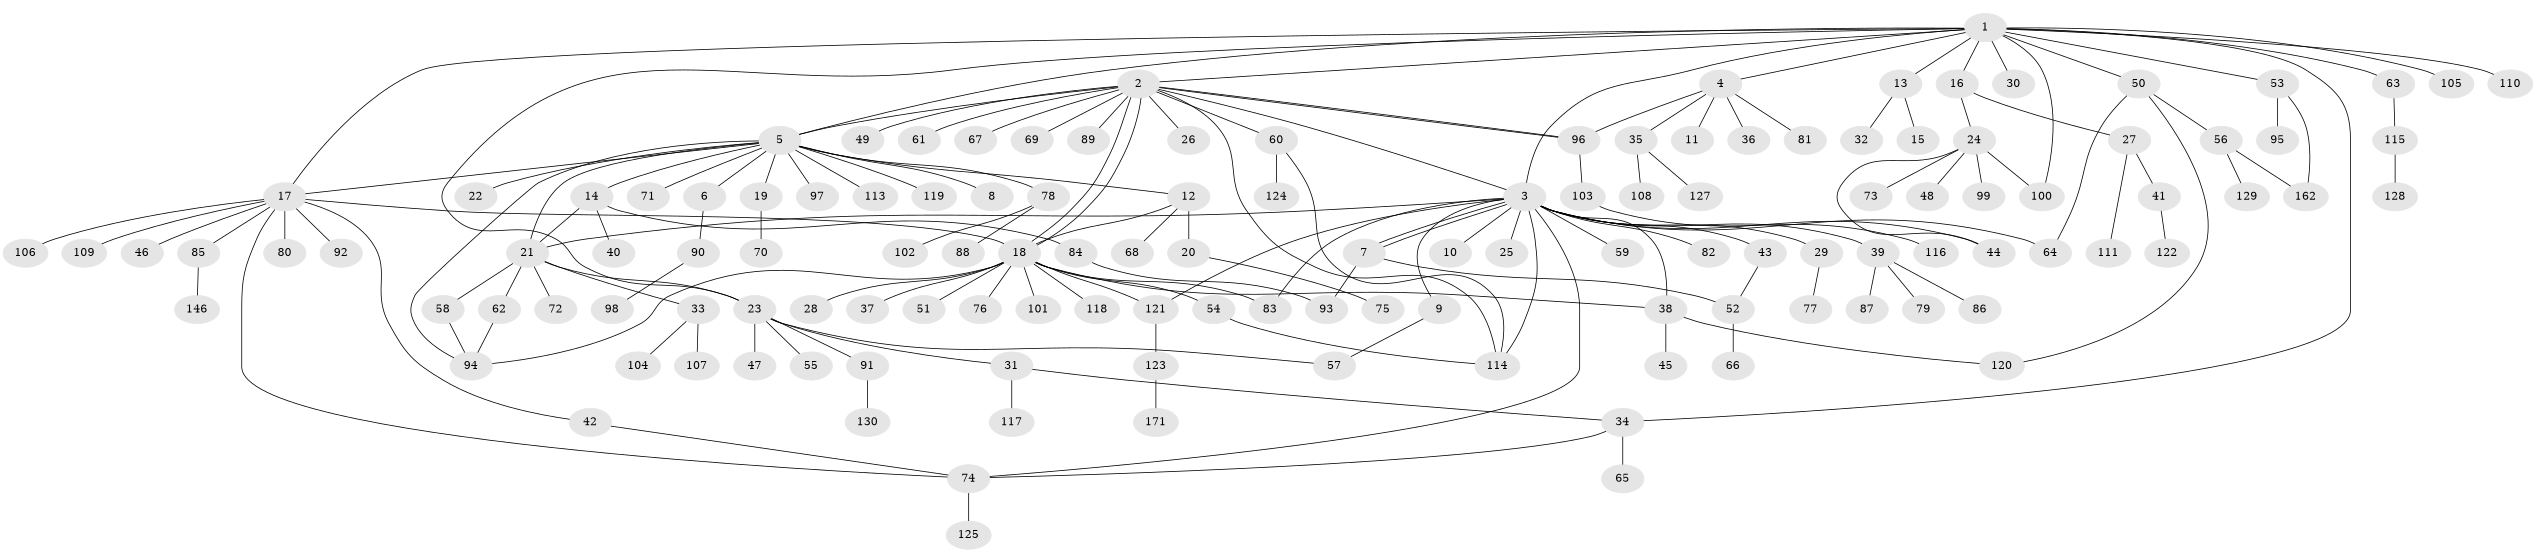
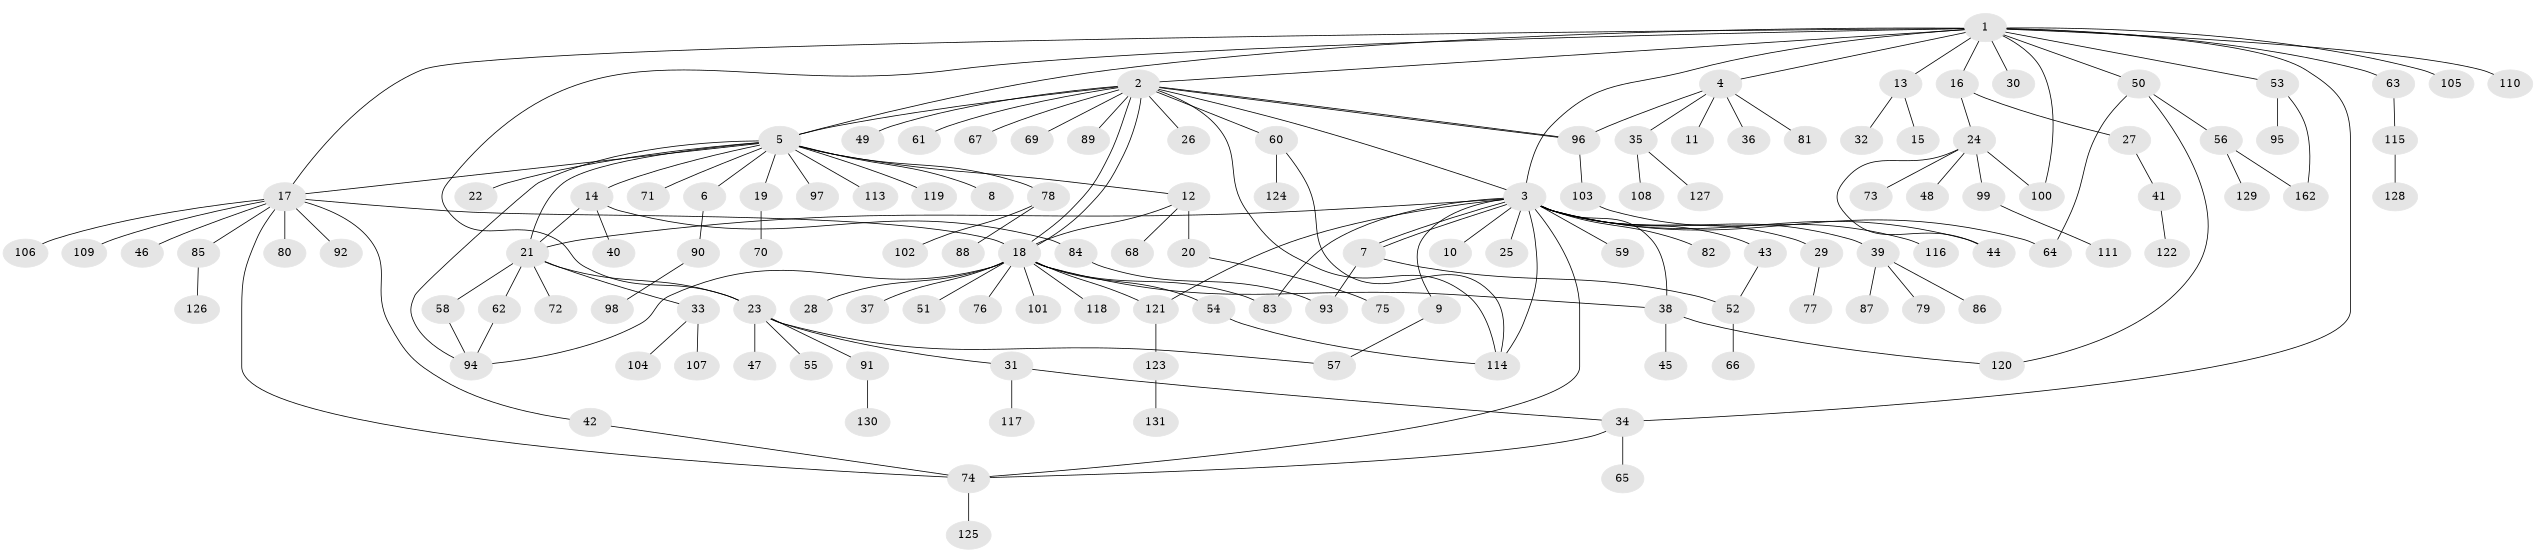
(2119, 197) -> (2046, 225)
(197, 310) -> (197, 310)
(1156, 422) -> (1156, 422)
